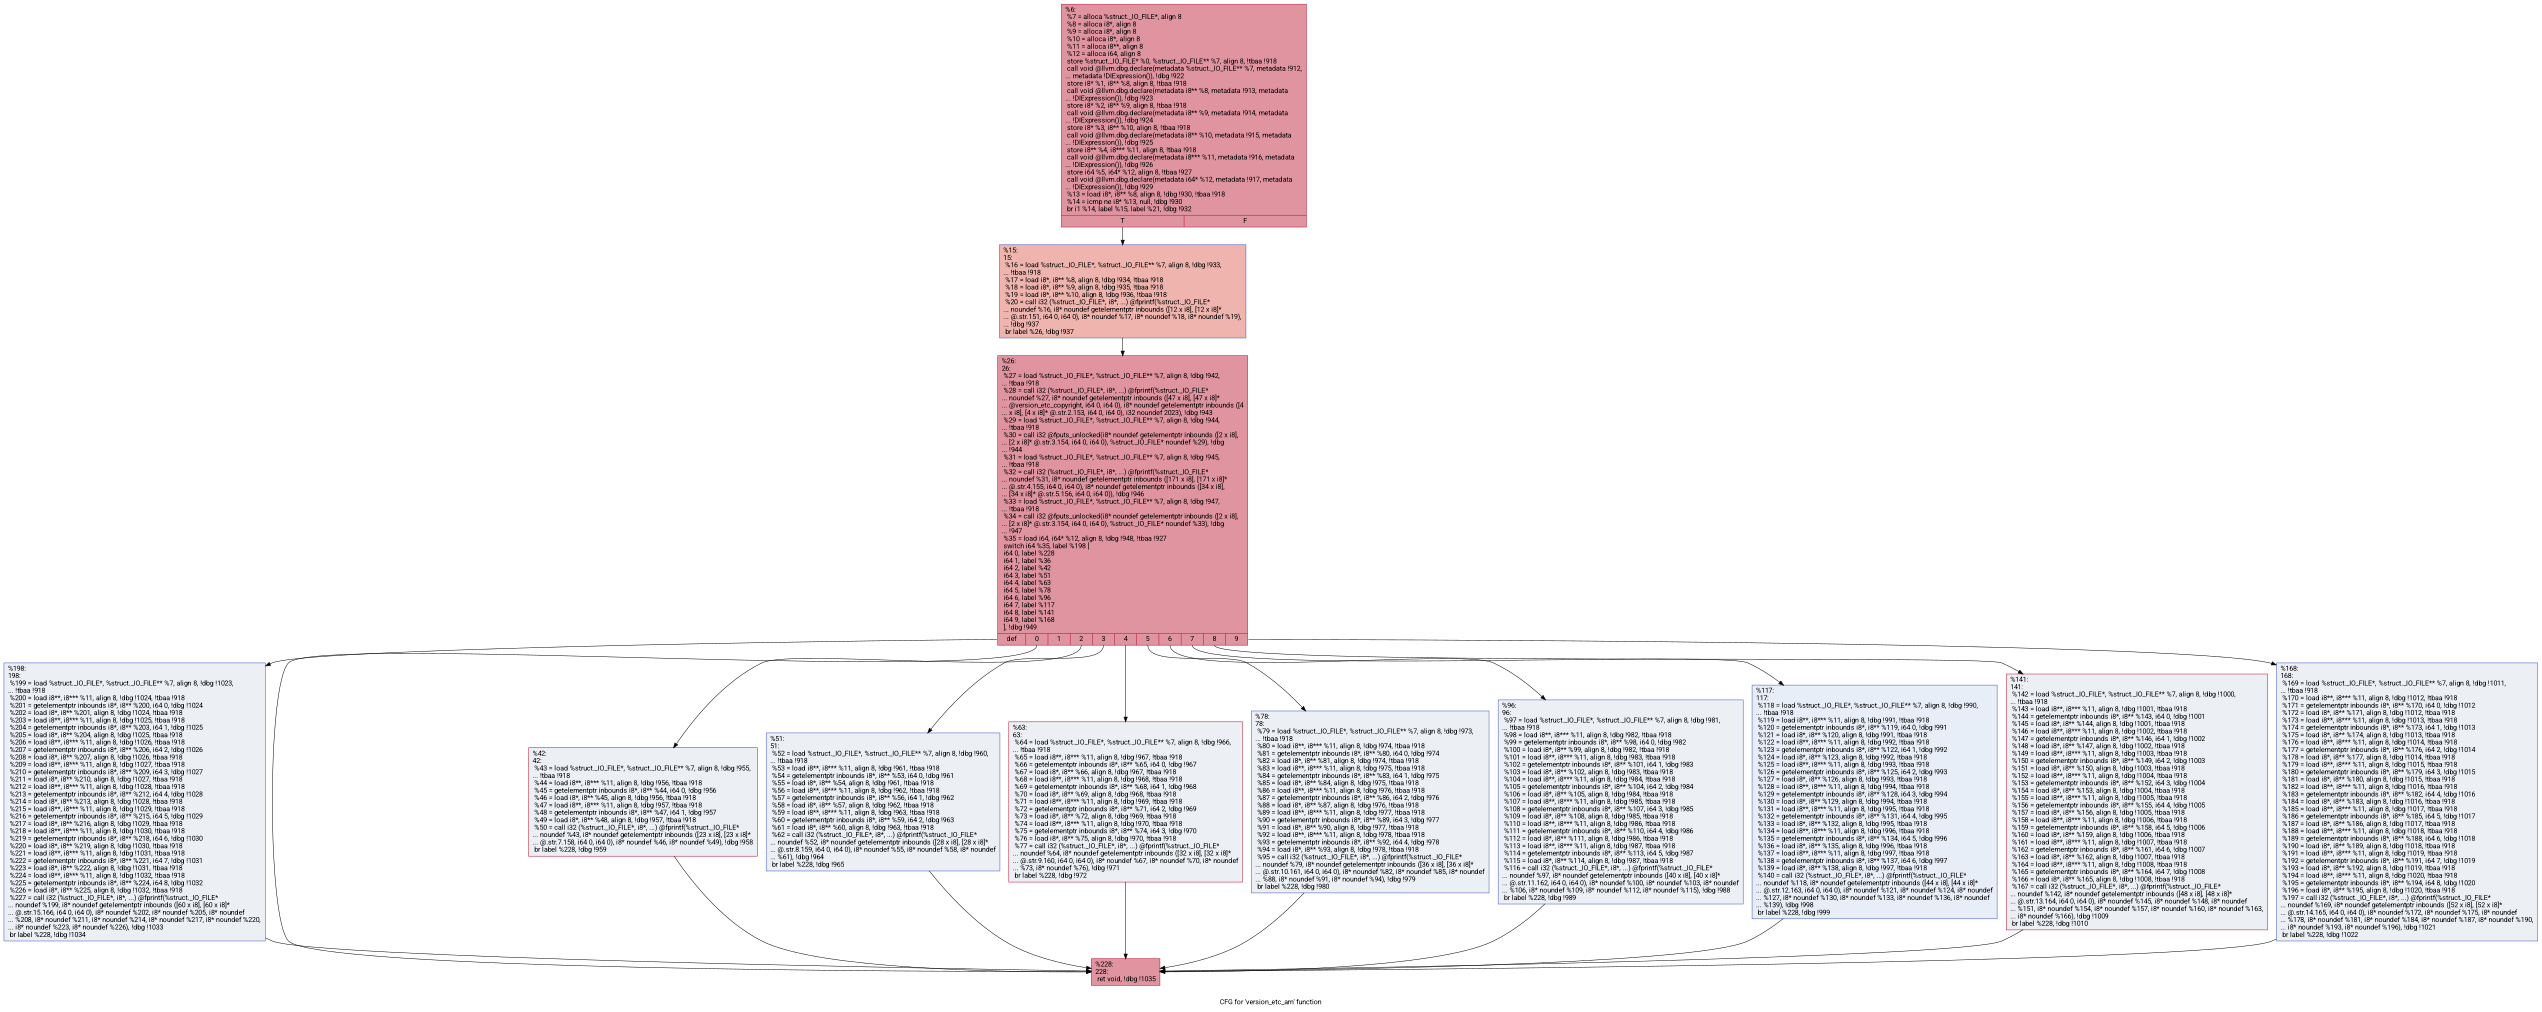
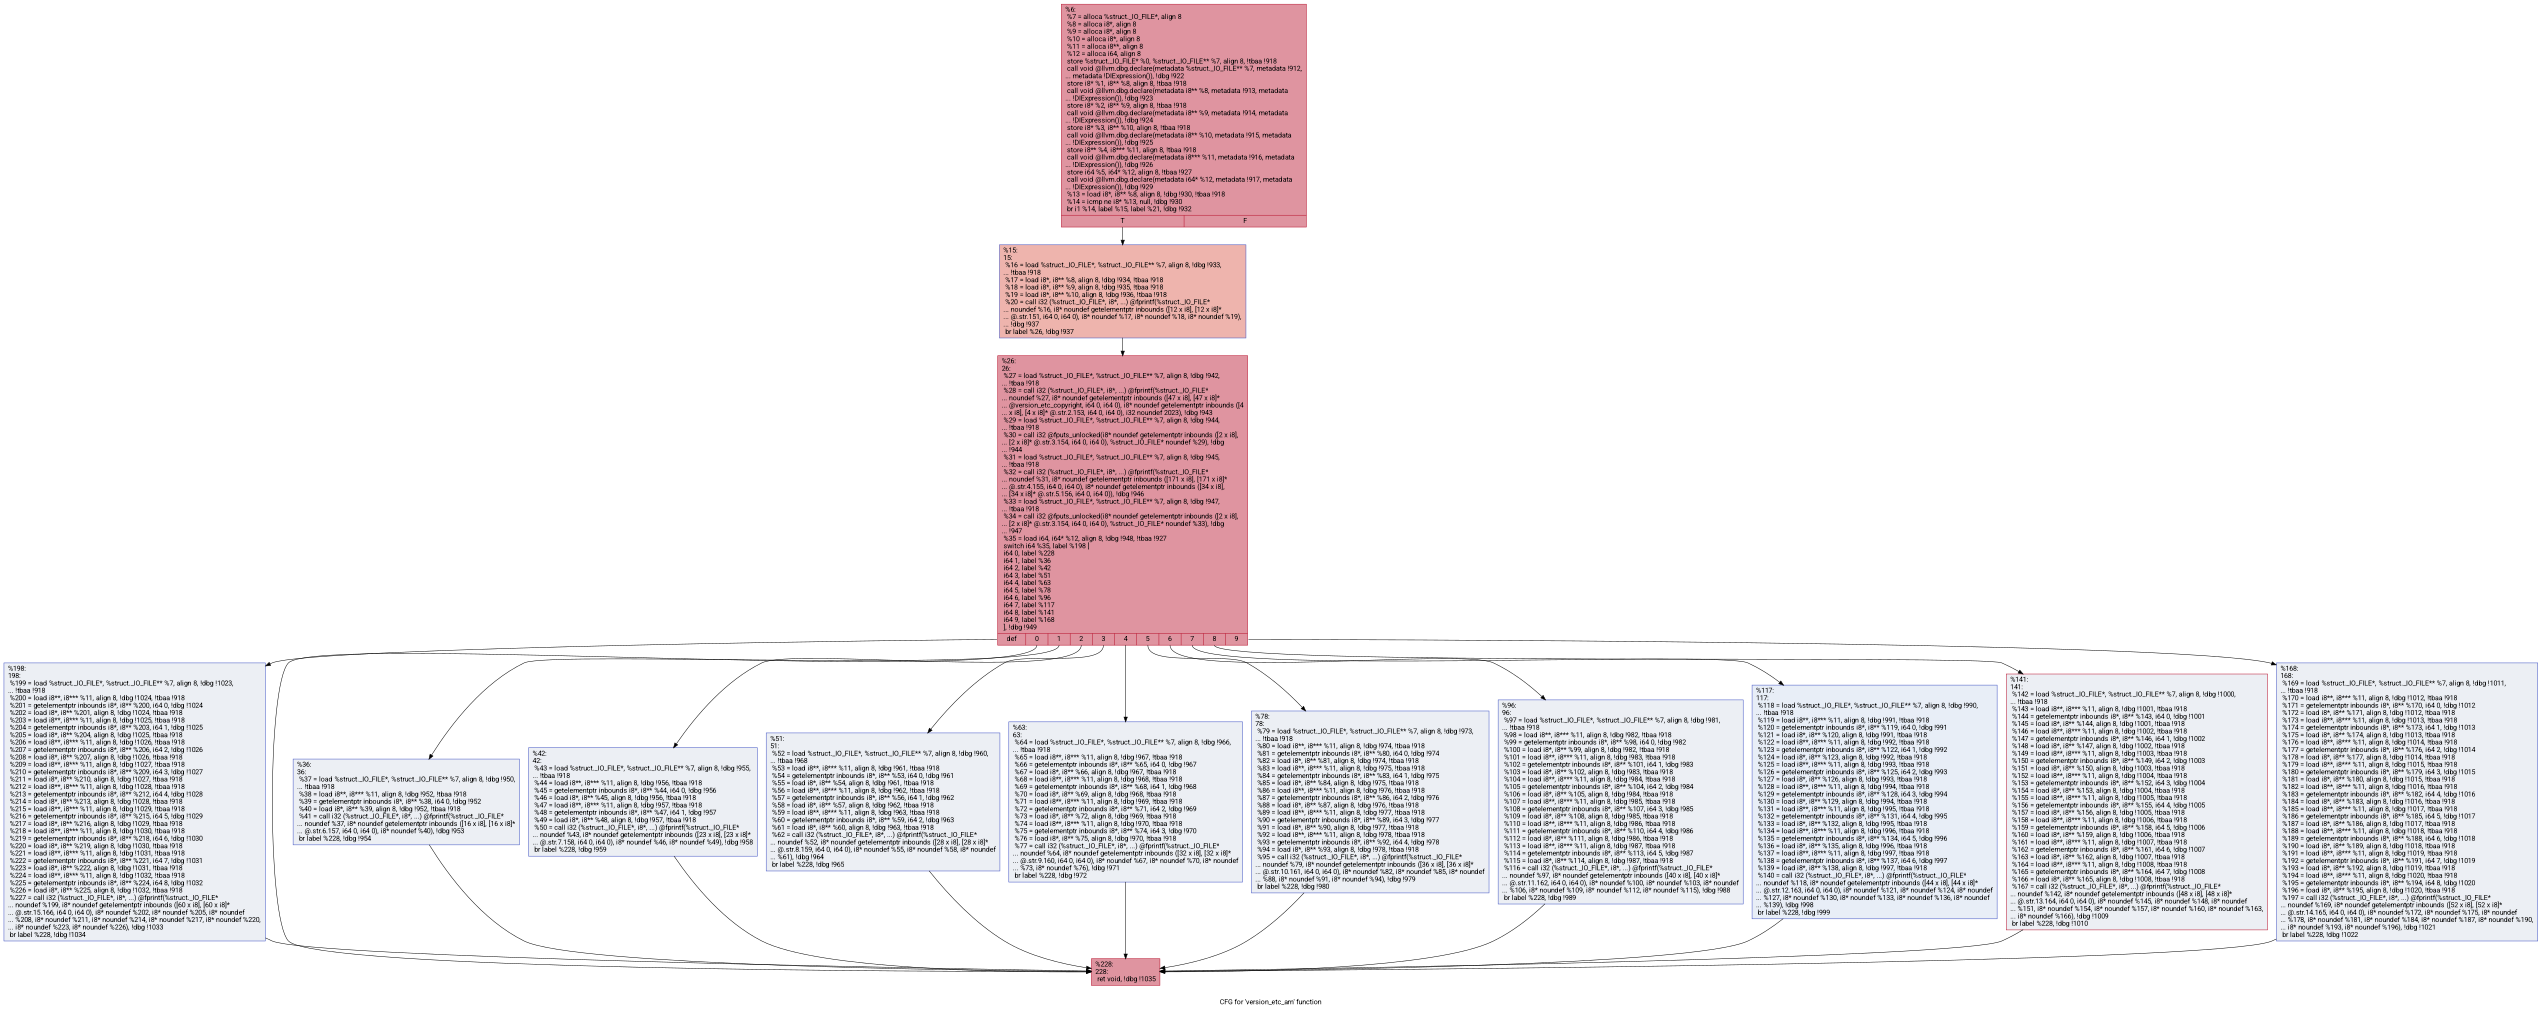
(789, 761) -> (789, 761)
none -> (406, 802)
(643, 802) -> (643, 802)
(1126, 802) -> (1126, 802)
